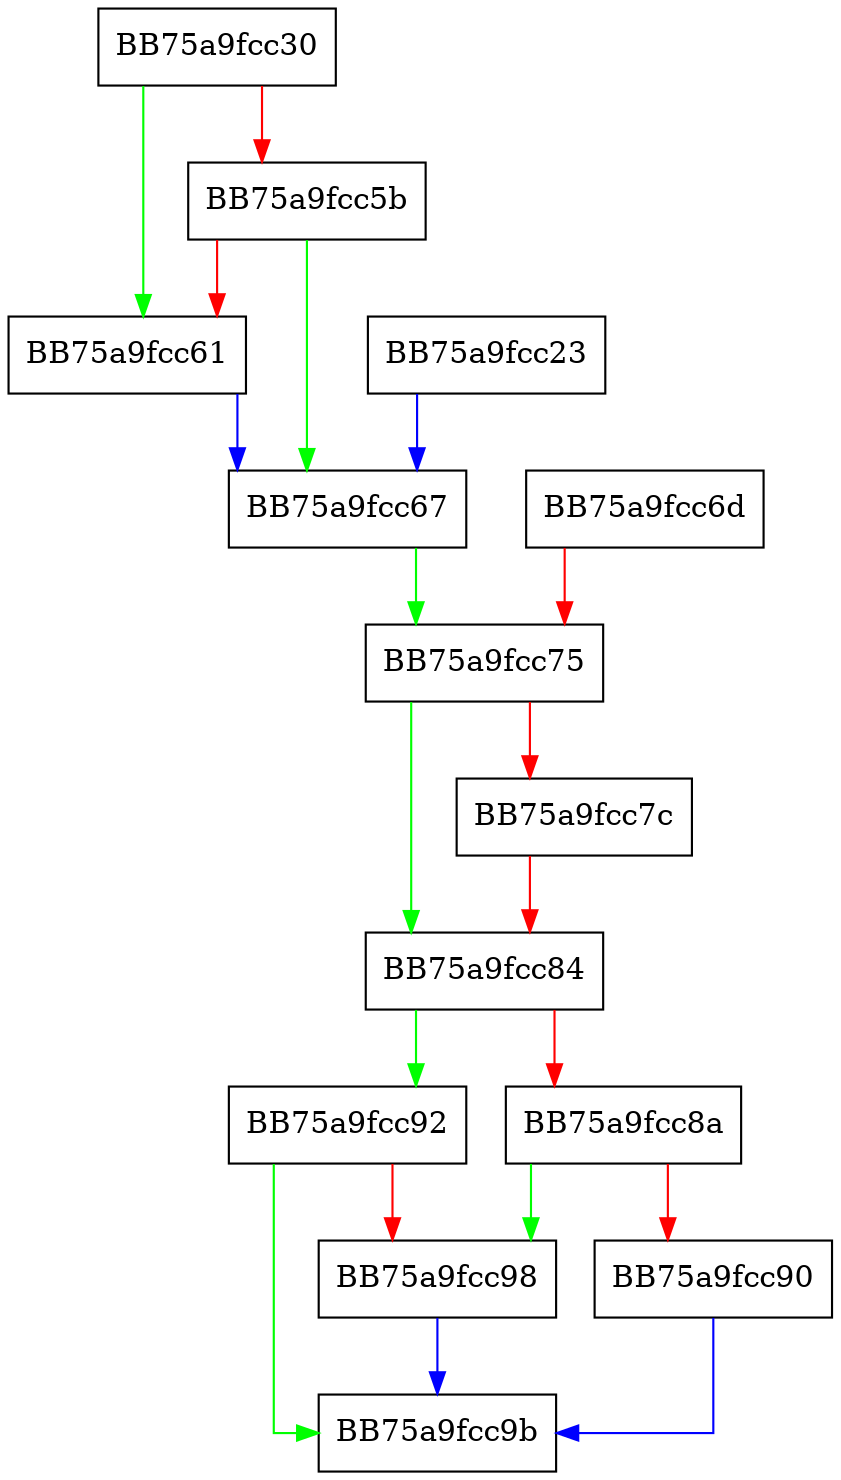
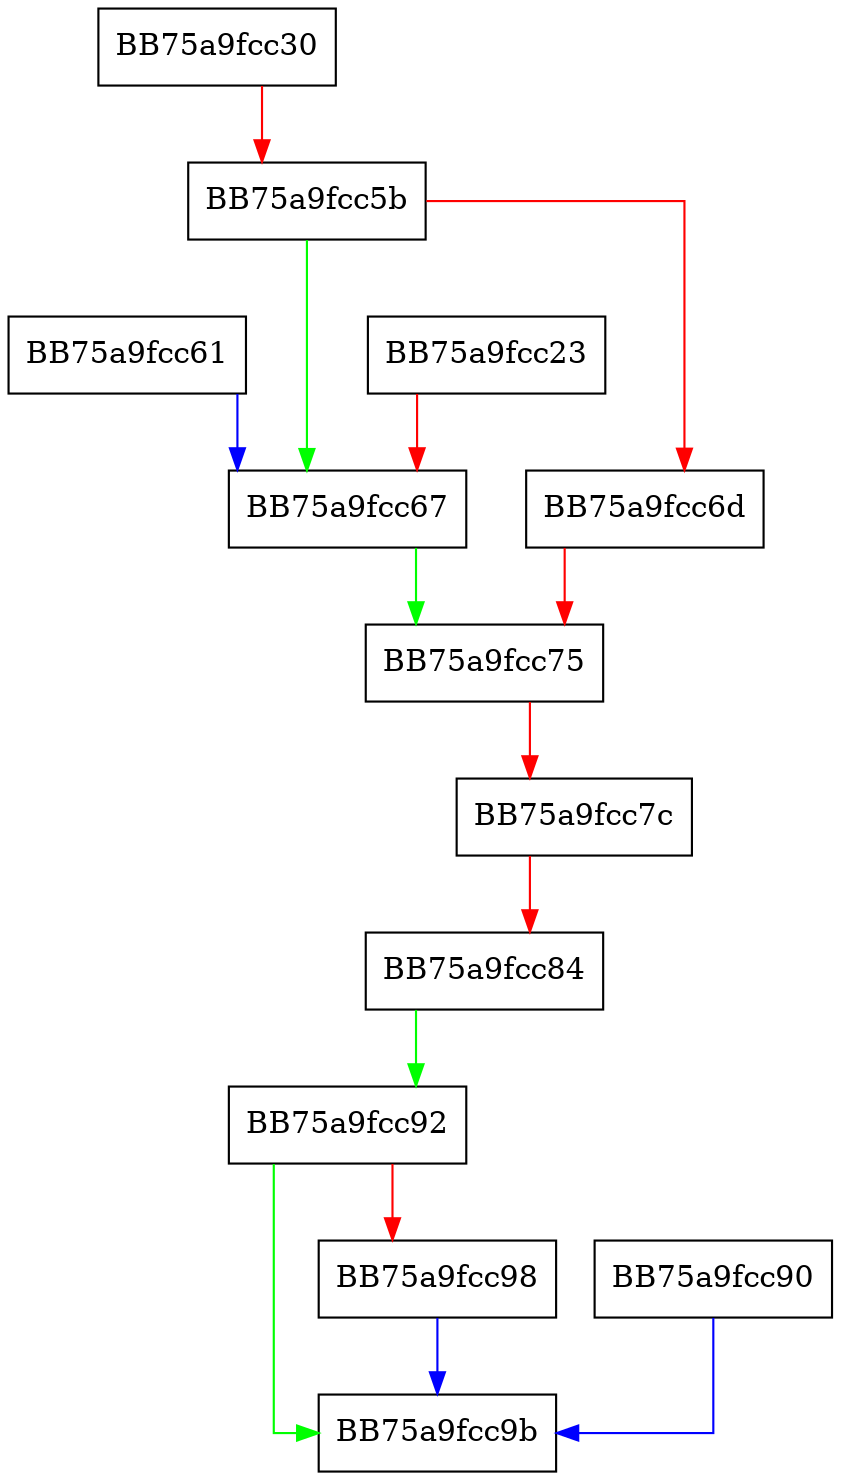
(143, 191) -> none
(217, 267) -> (679, 201)
(417, 421) -> (417, 421)
(411, 807) -> none
(623, 1125) -> none
